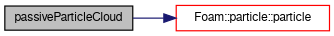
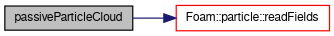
(253, 18) -> (253, 18)
